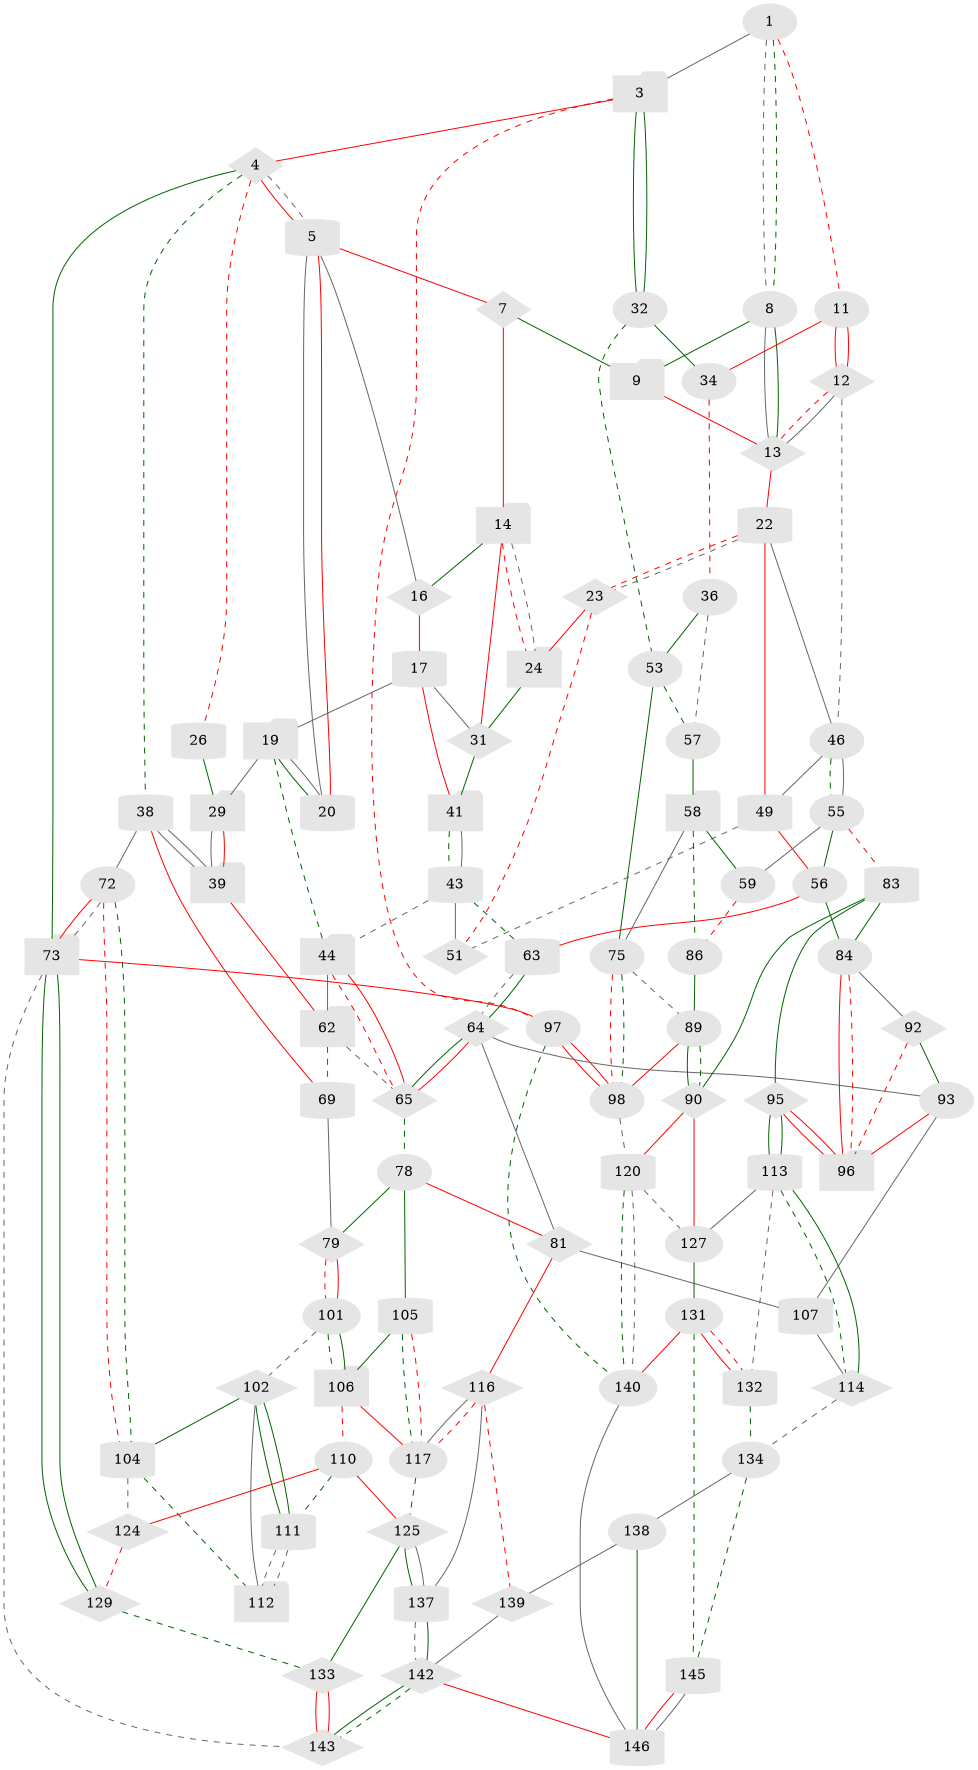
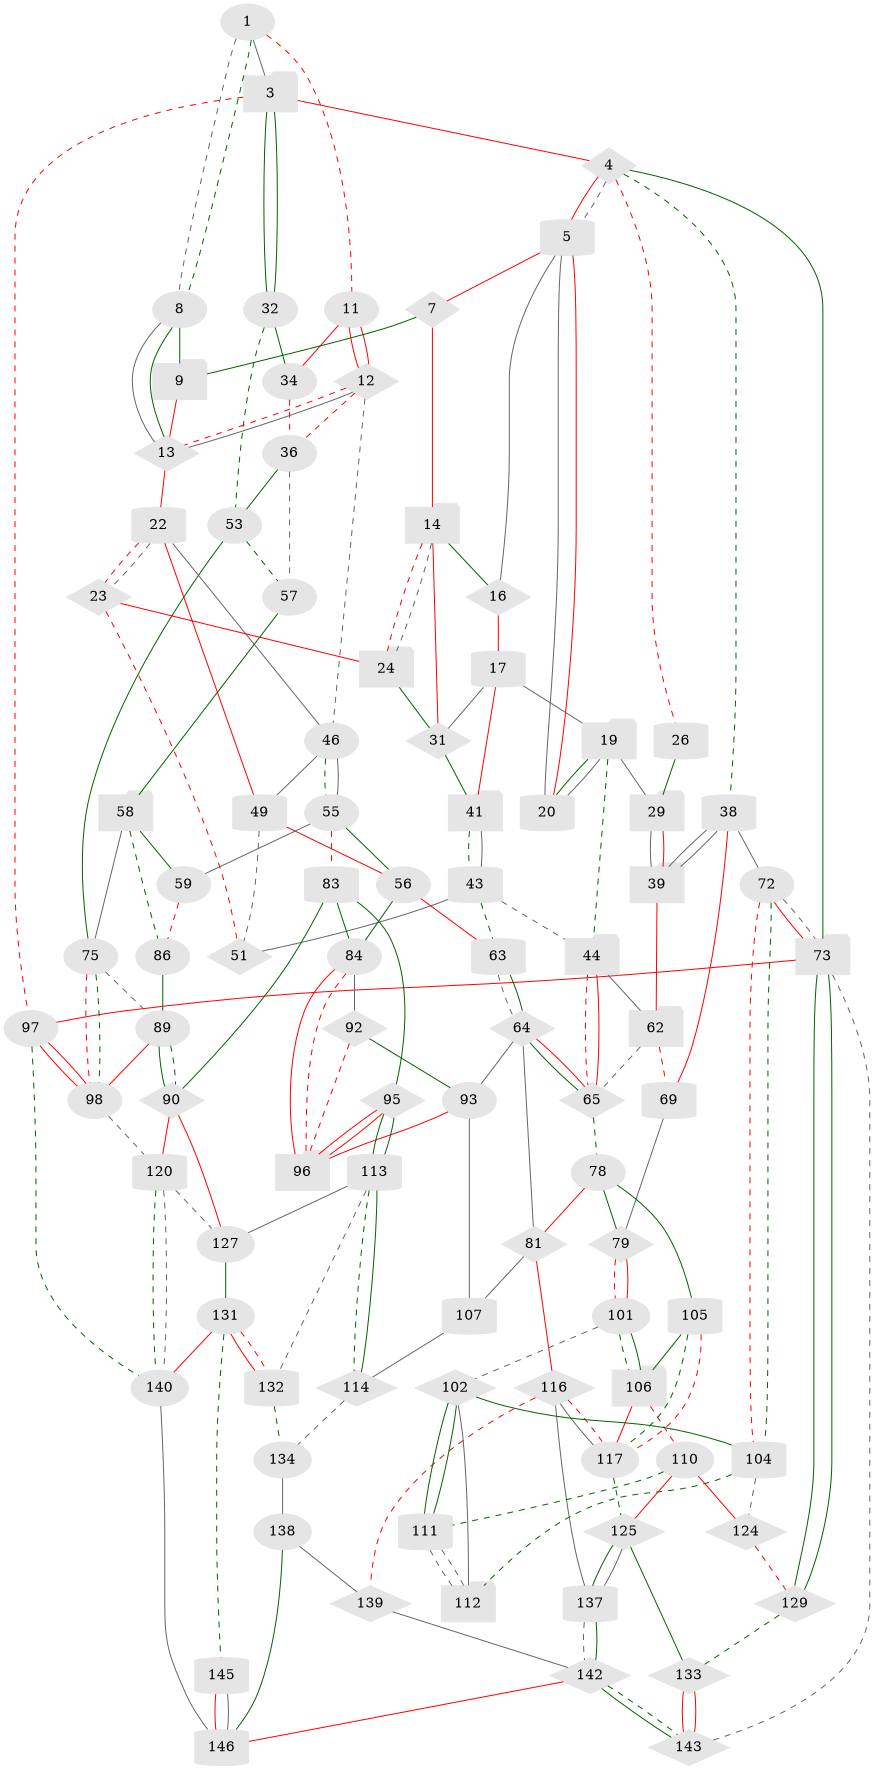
none -> (330, 416)
(723, 1568) -> none
